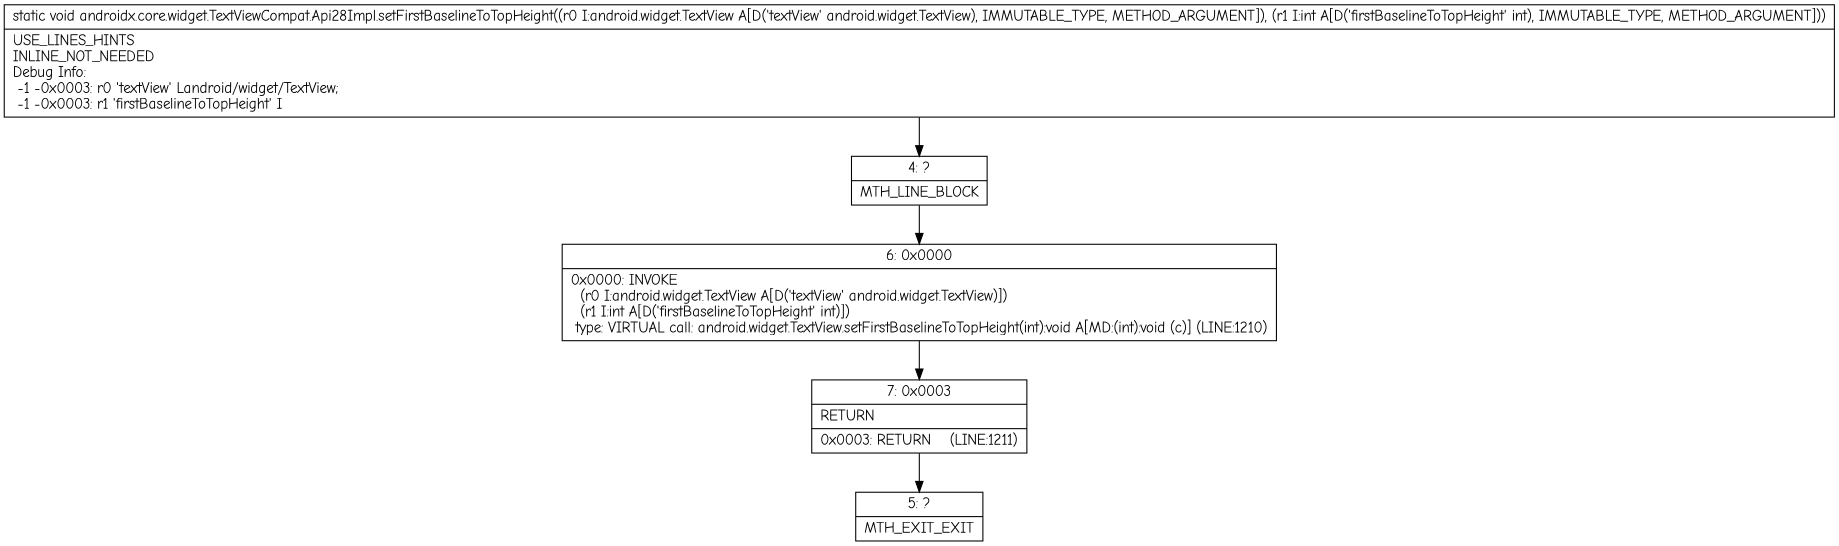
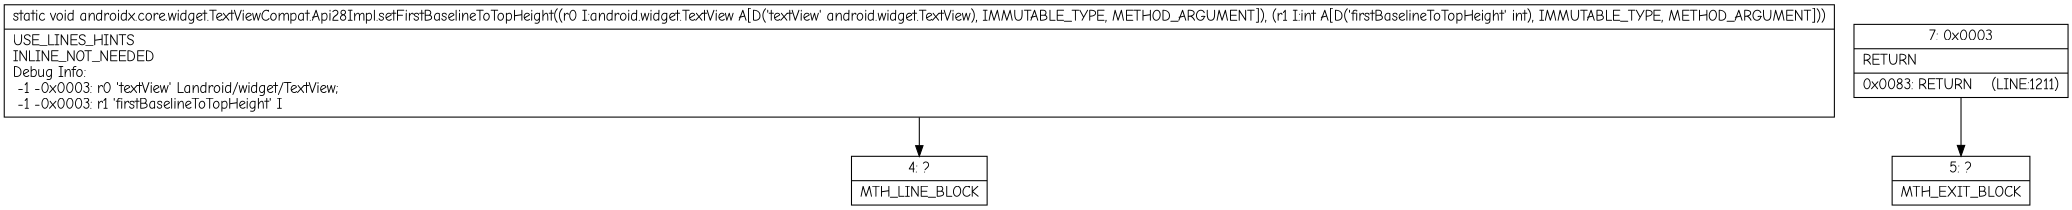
(919, 292) -> none
(919, 440) -> (1961, 85)
(919, 528) -> (1961, 192)
